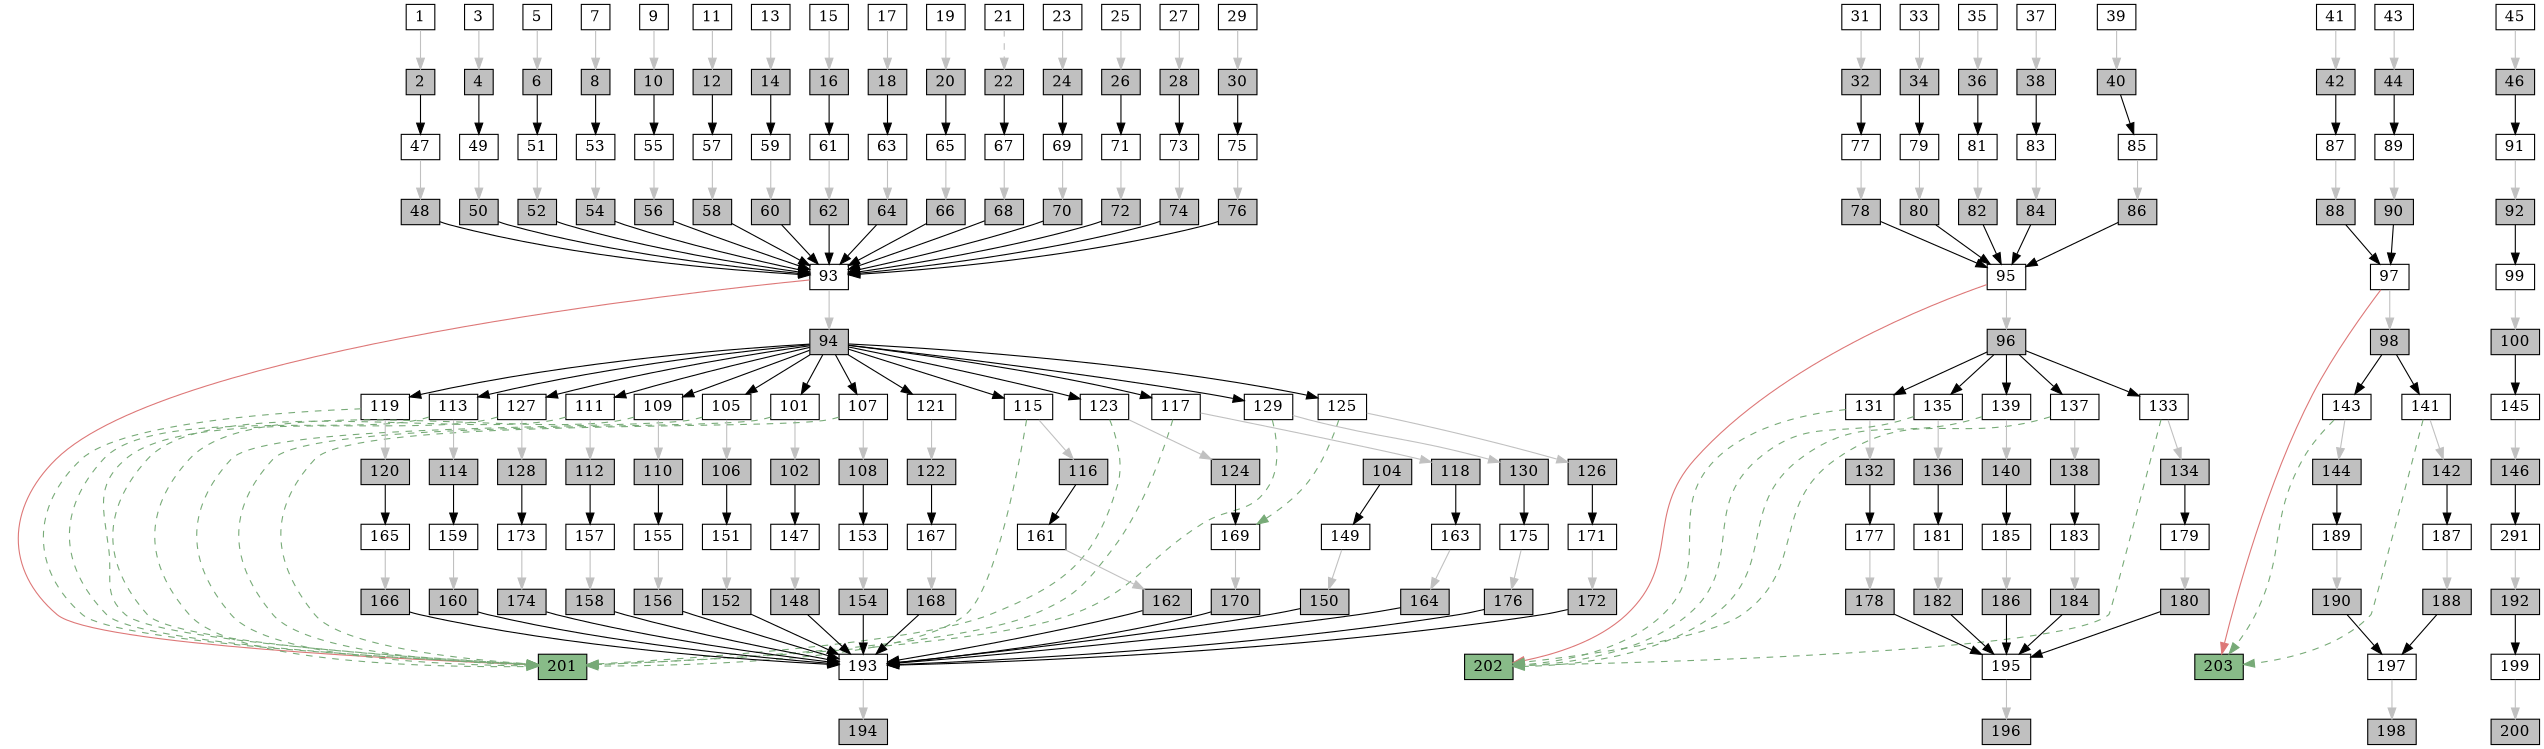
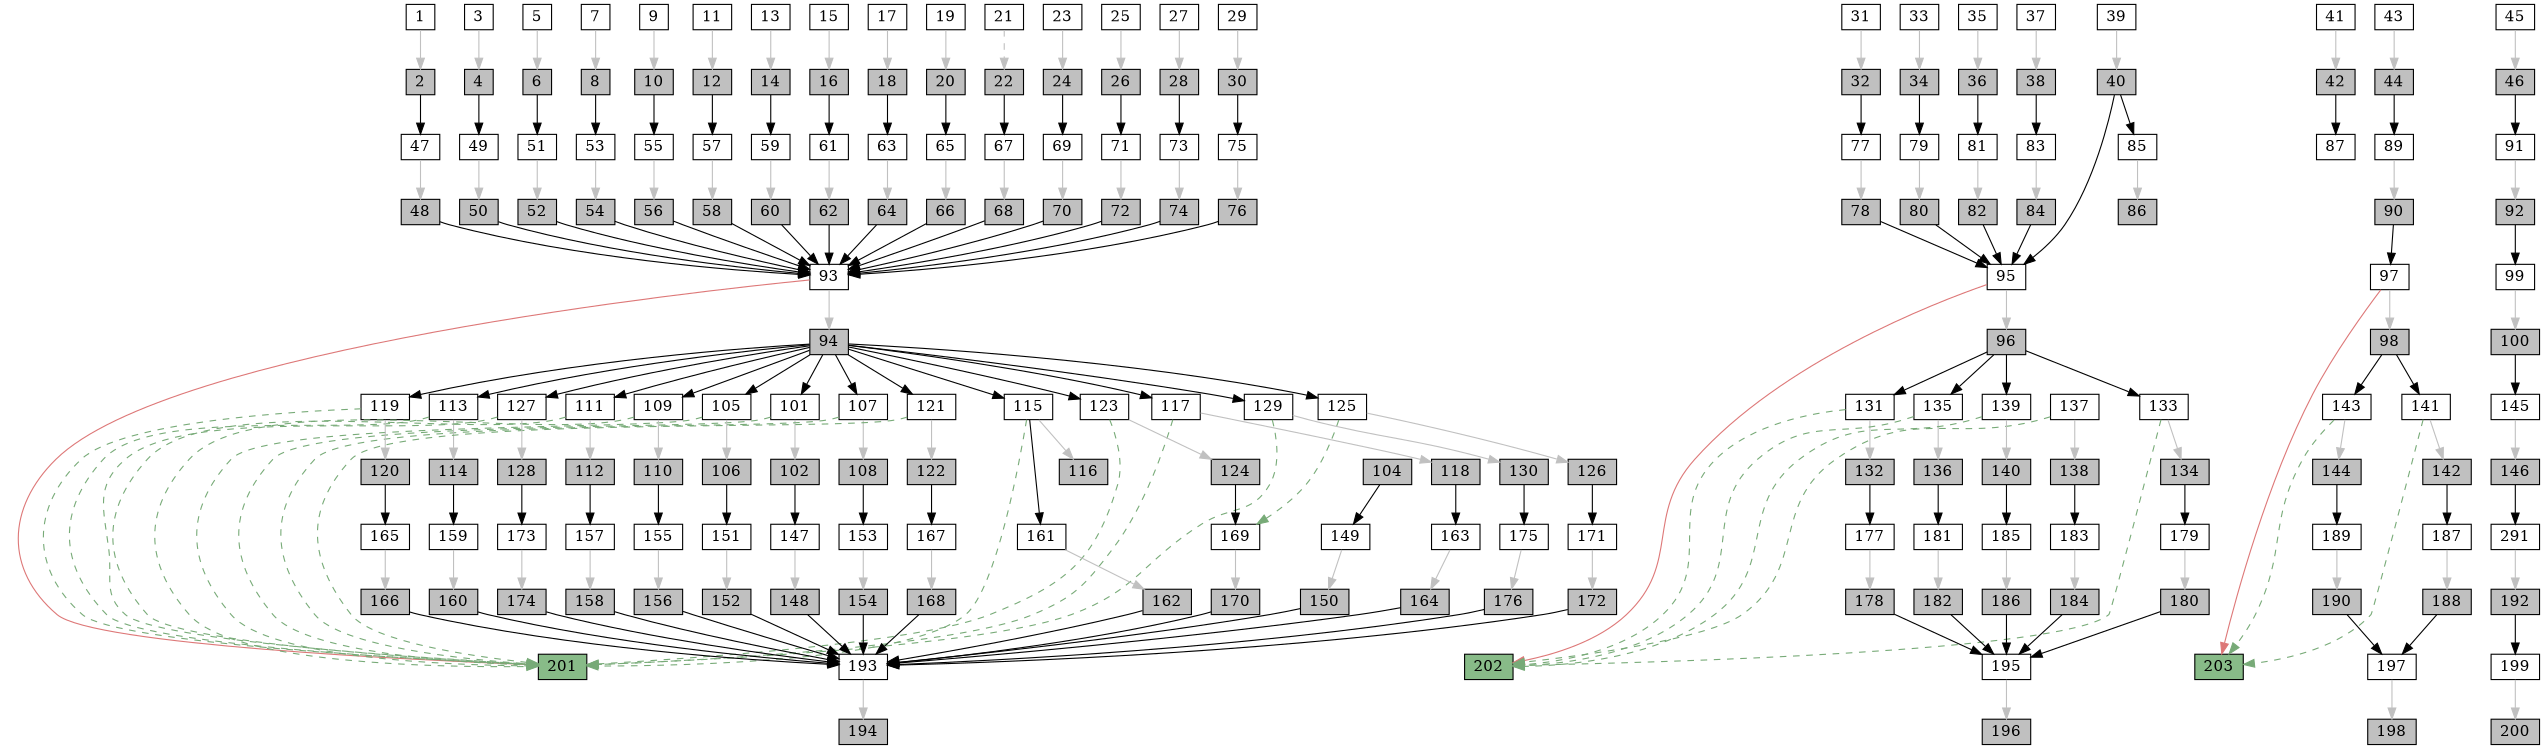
(2336, 212) -> none
(2077, 242) -> (2087, 183)
(2037, 371) -> none
none -> (360, 455)
(1066, 500) -> (1034, 466)
